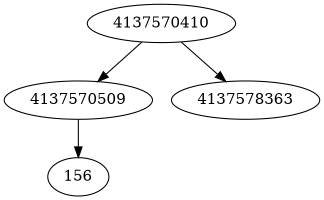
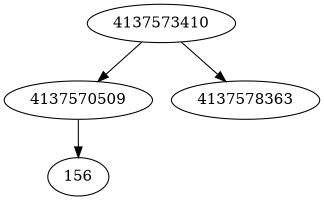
(161, 23) -> (161, 23)
